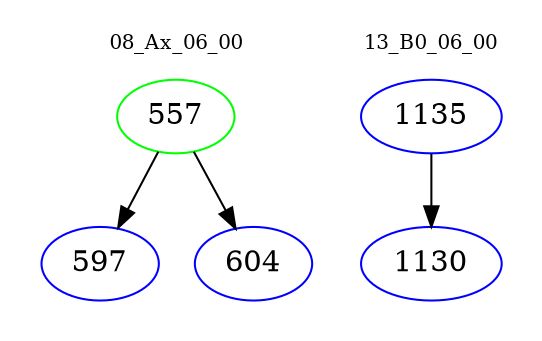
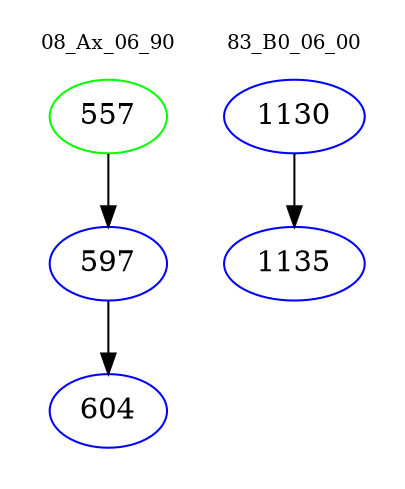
(177, 44) -> (108, 44)
(431, 44) -> (294, 44)
(431, 180) -> (294, 180)
(210, 181) -> (108, 327)
